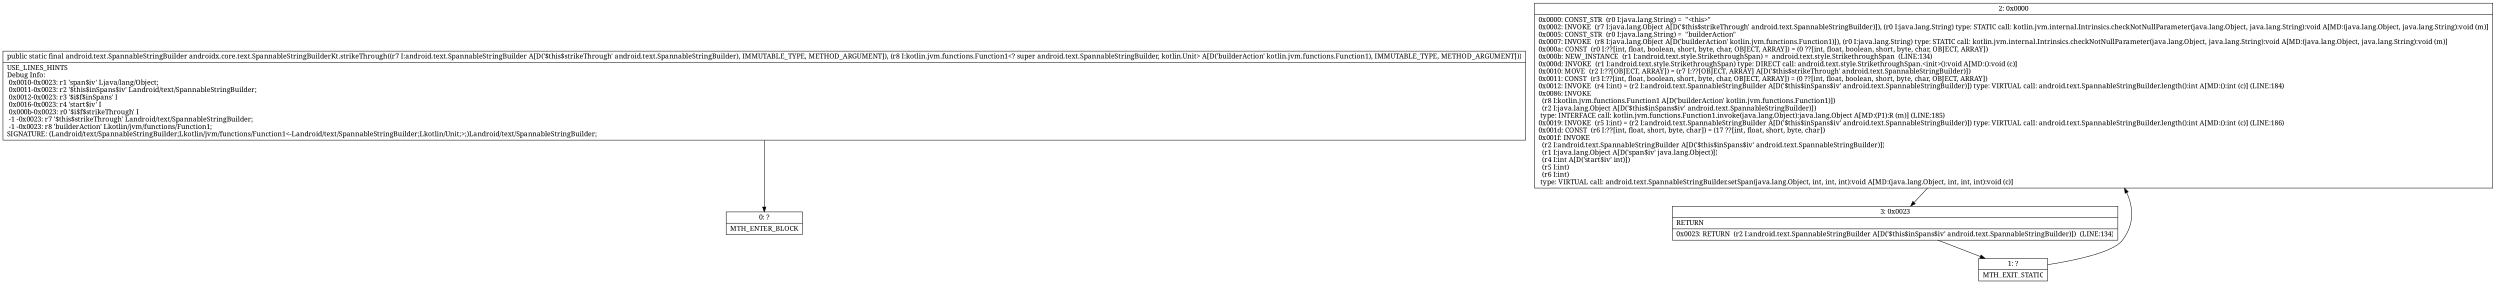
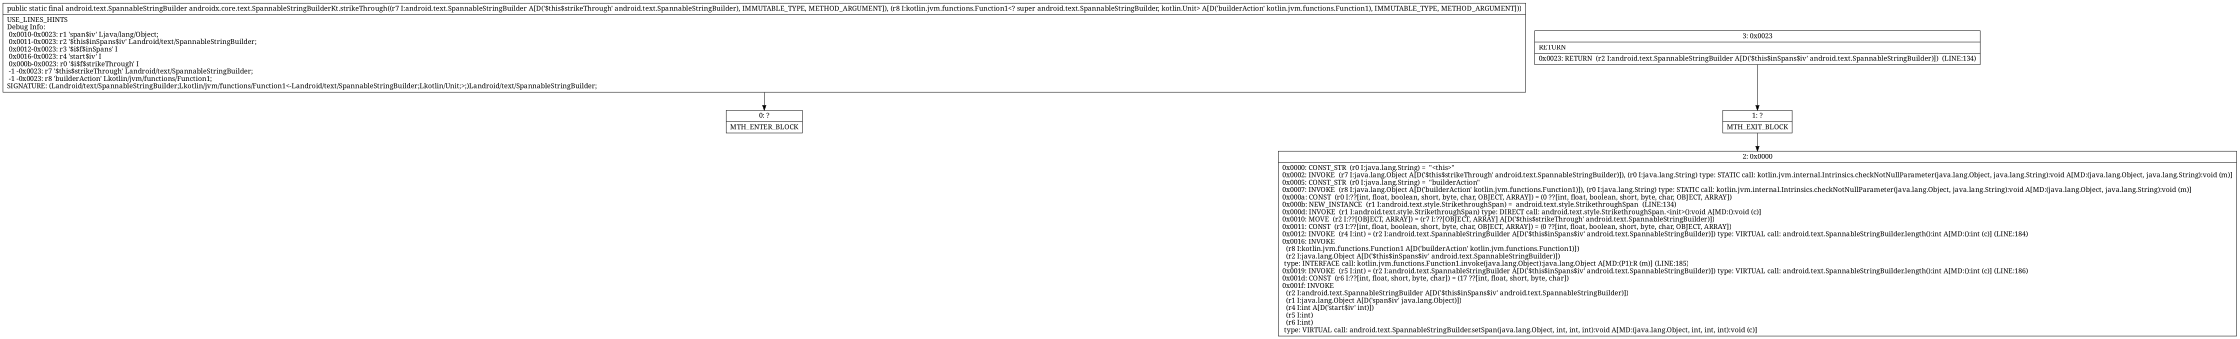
(1567, 94) -> (1311, 242)
(1921, 195) -> none
(2013, 275) -> (1757, 127)
